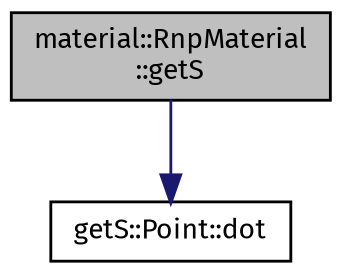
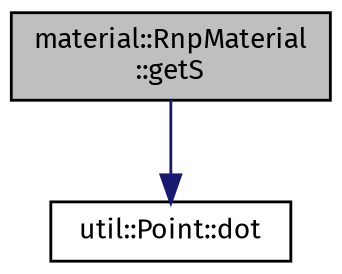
(171, 232) -> (171, 232)
